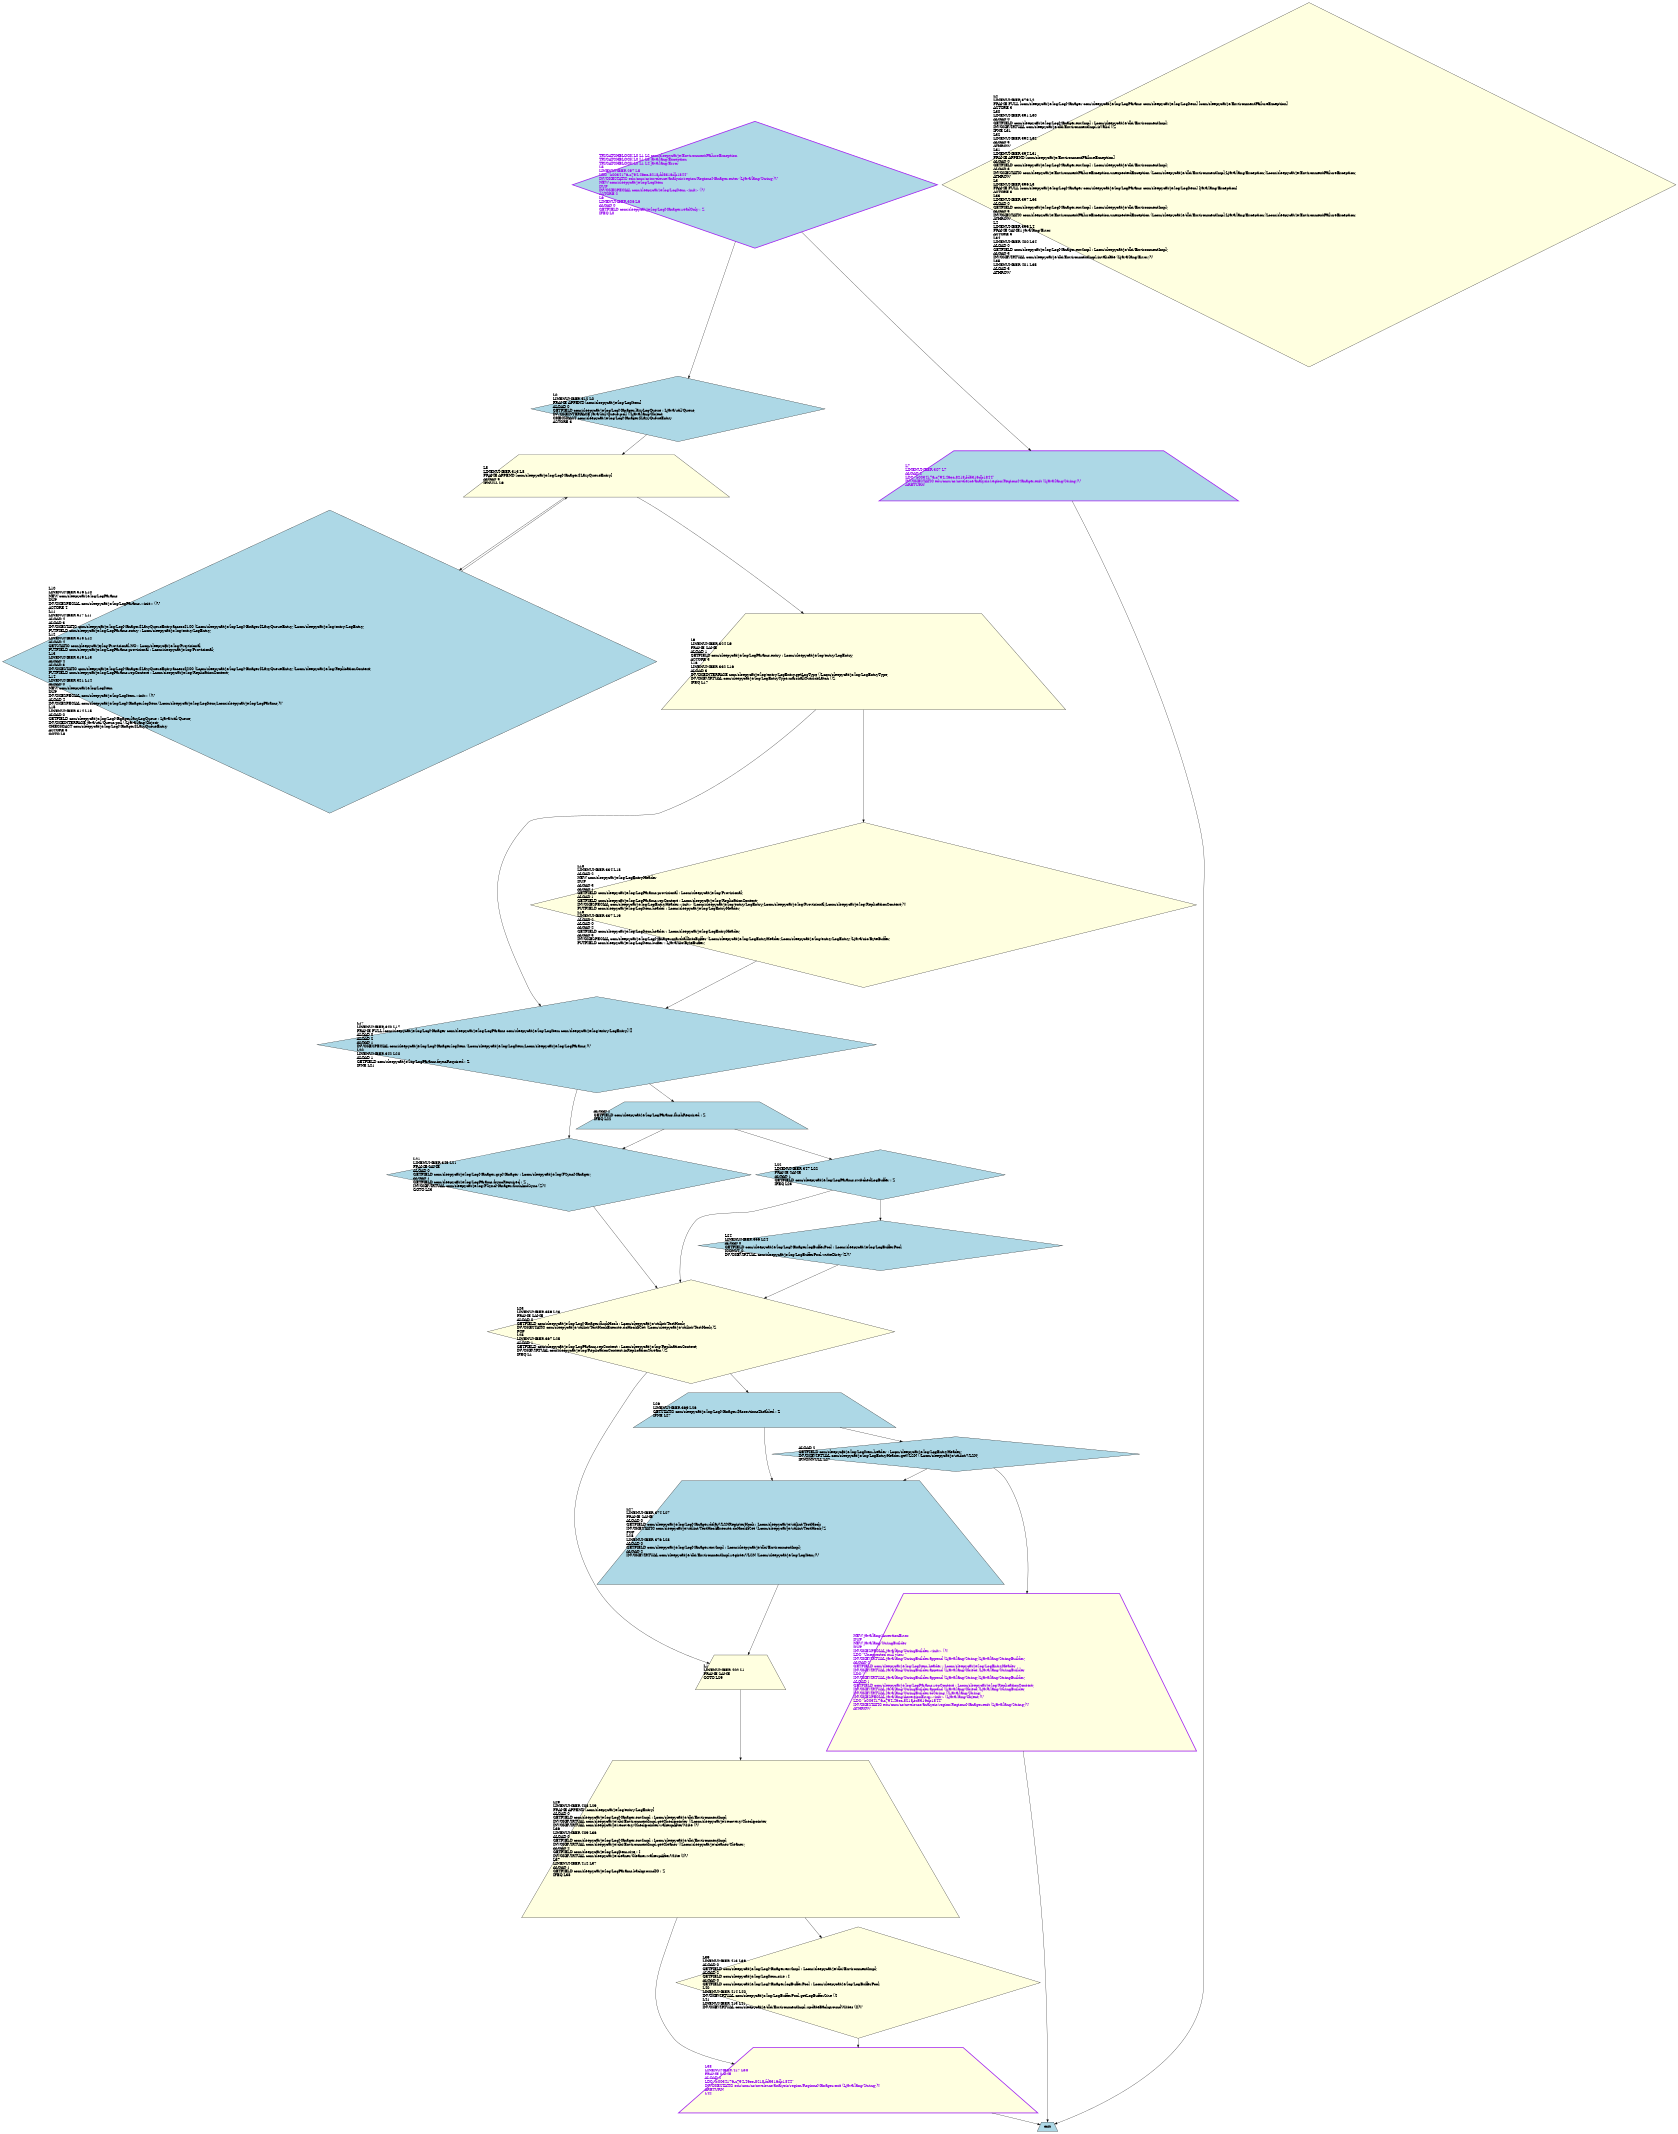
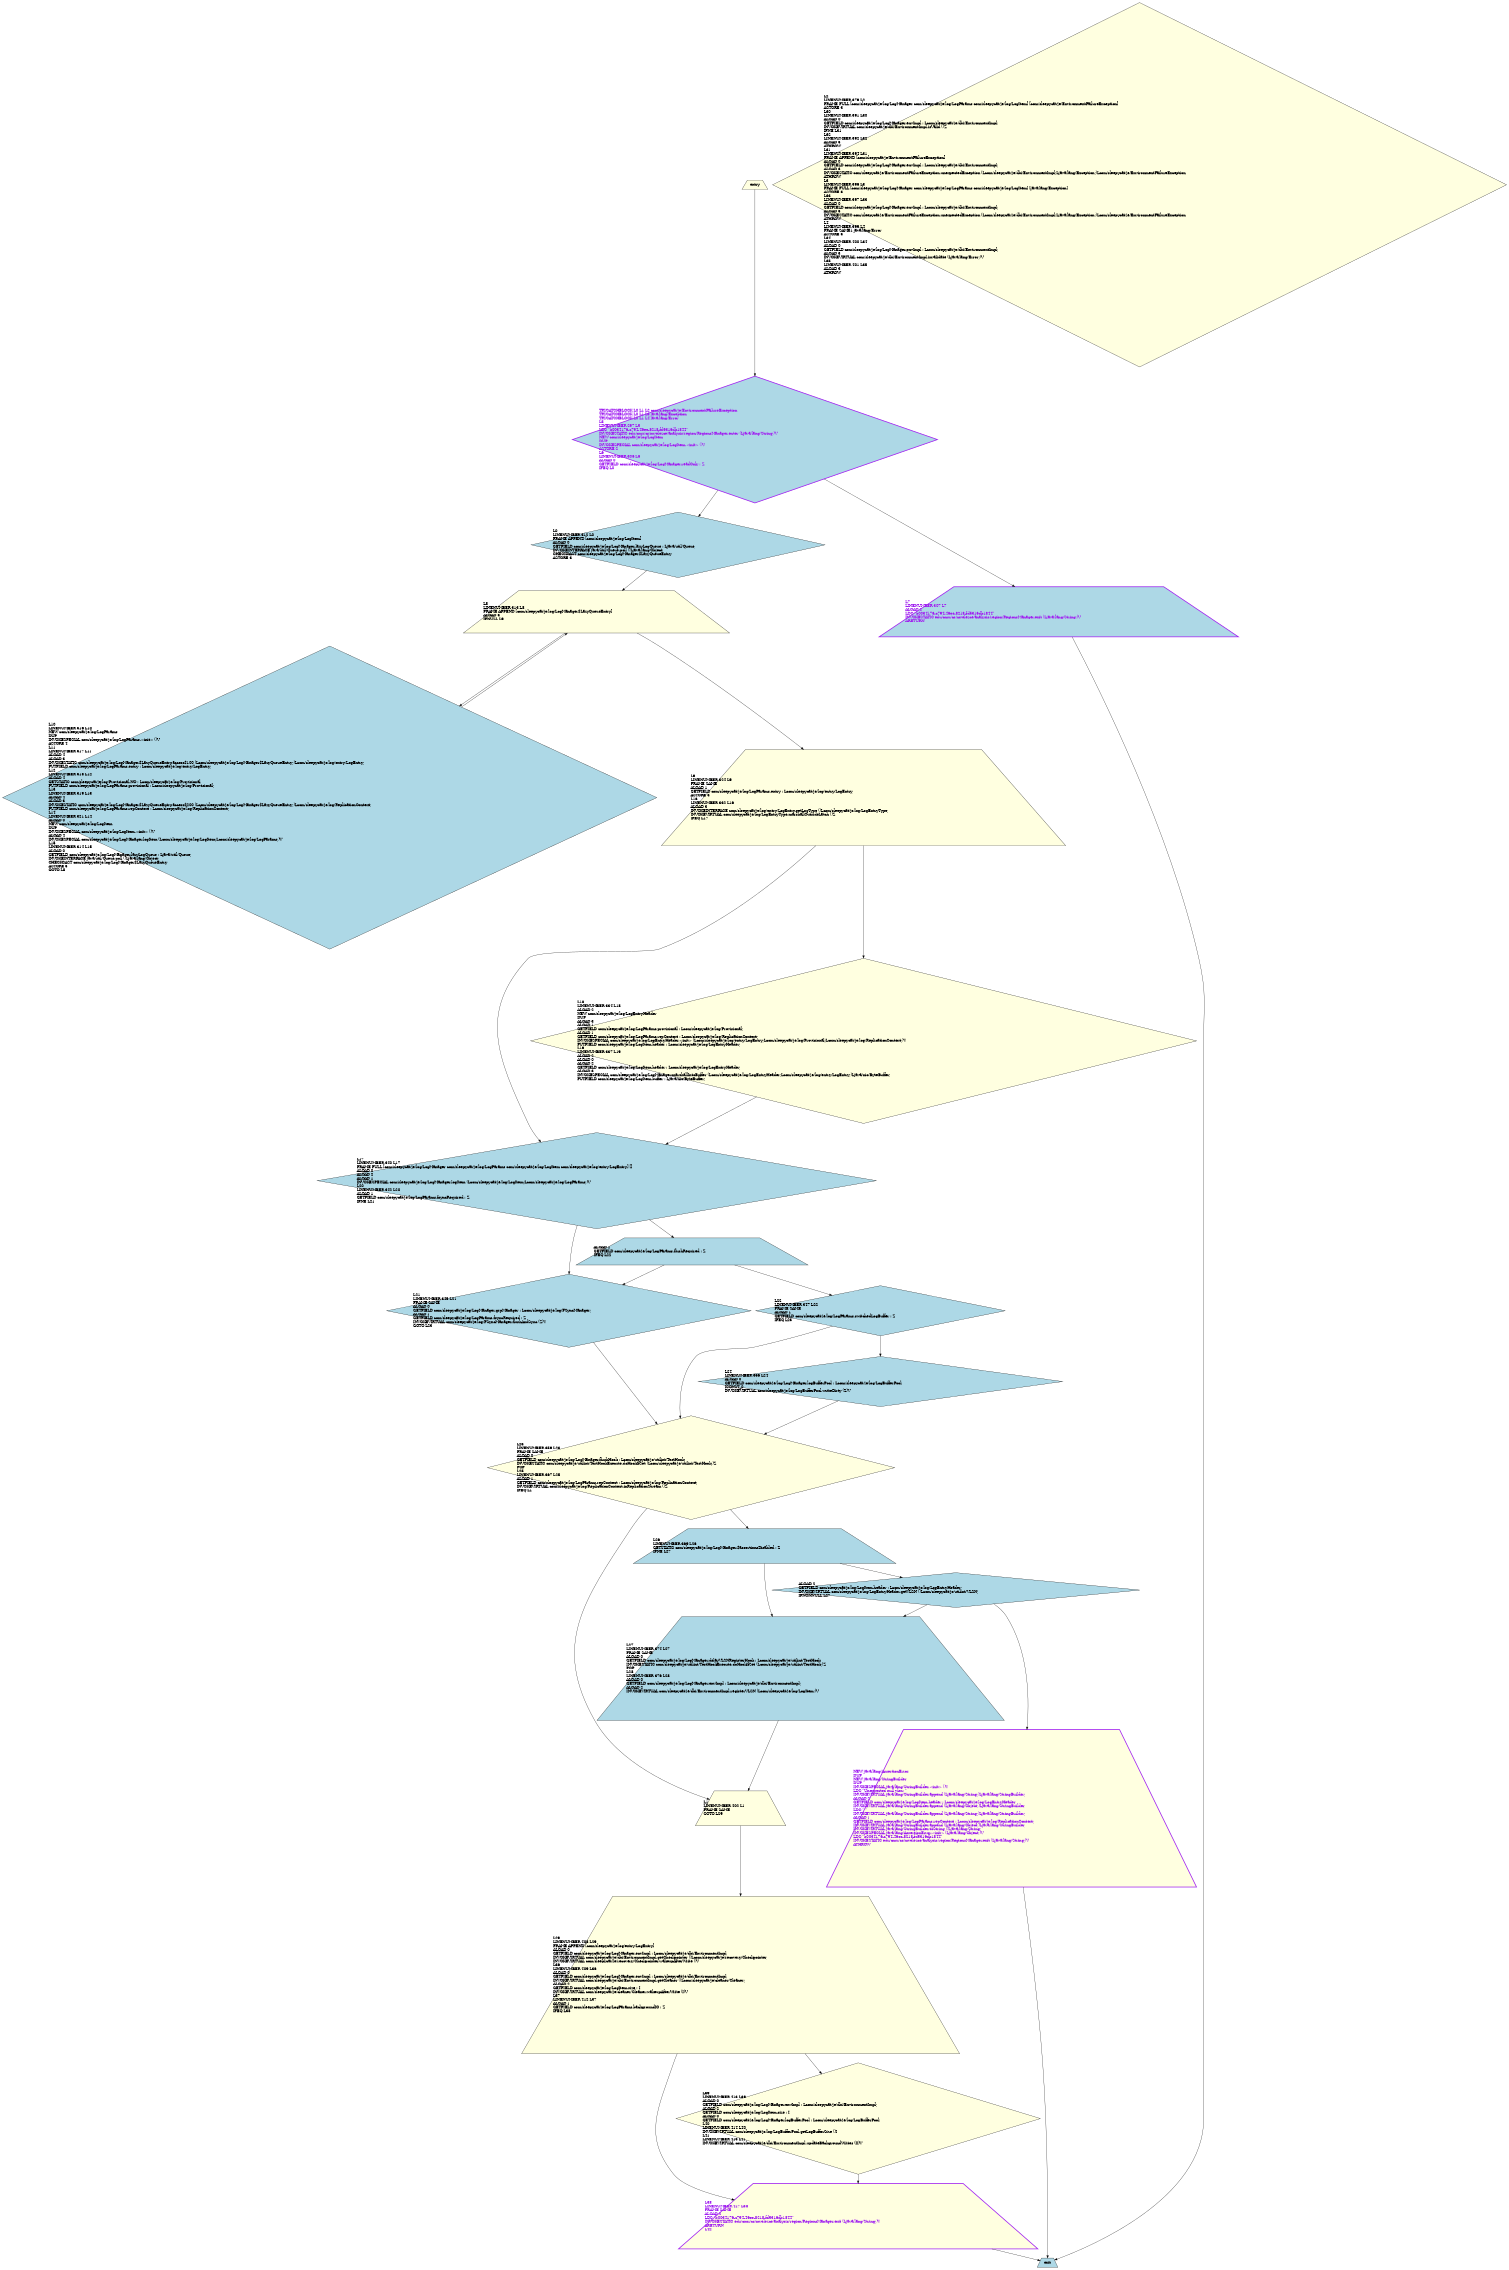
none -> (755, 185)
